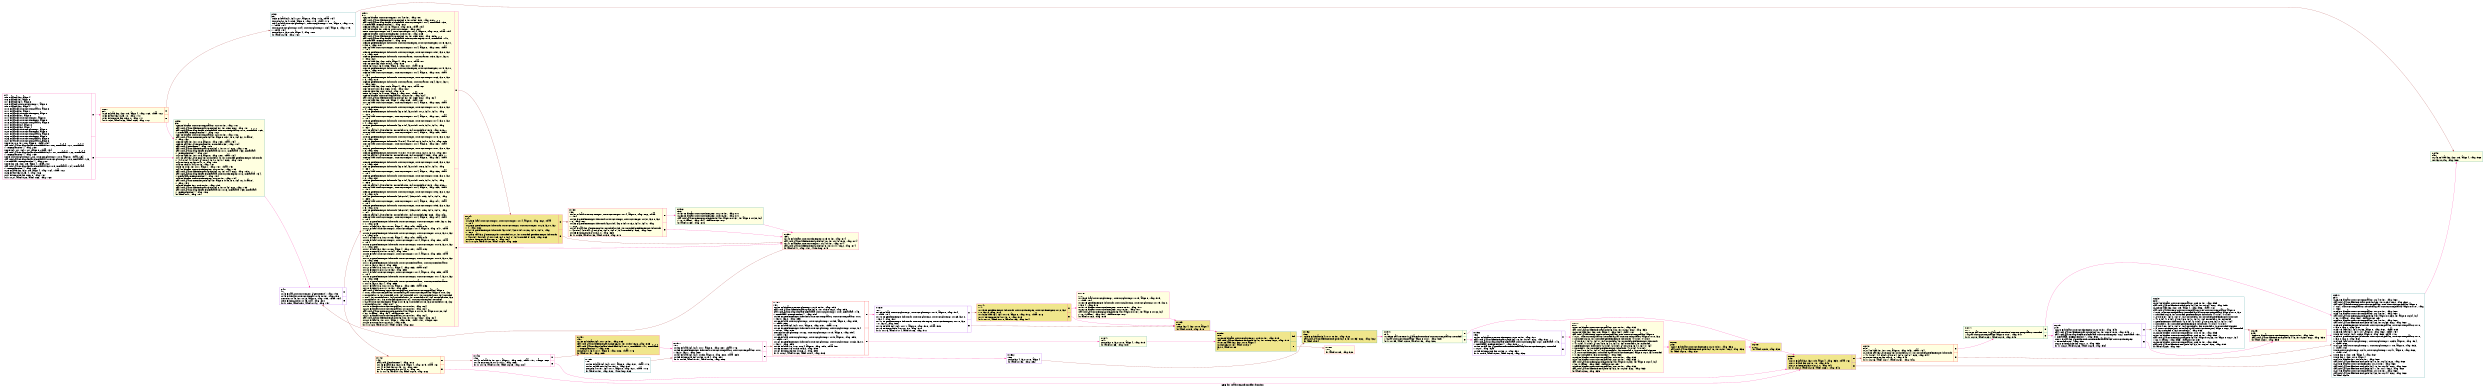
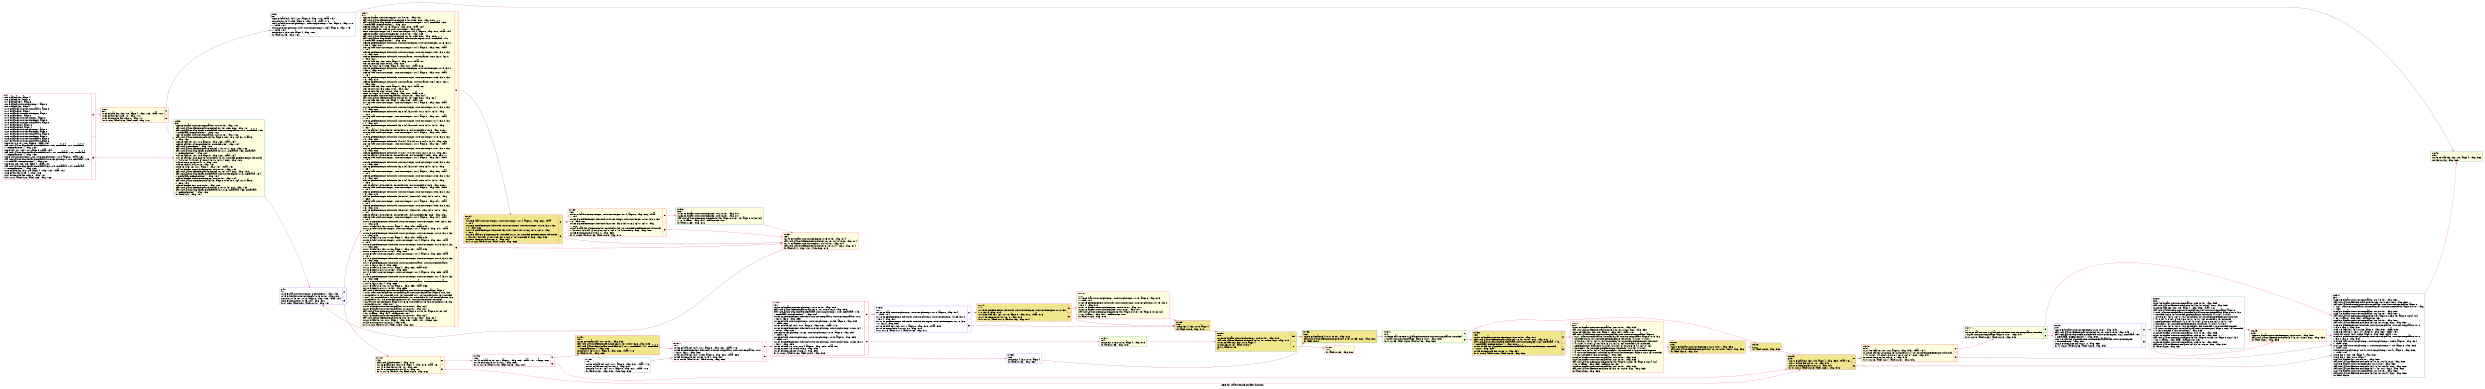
(1519, 343) -> (1519, 343)
